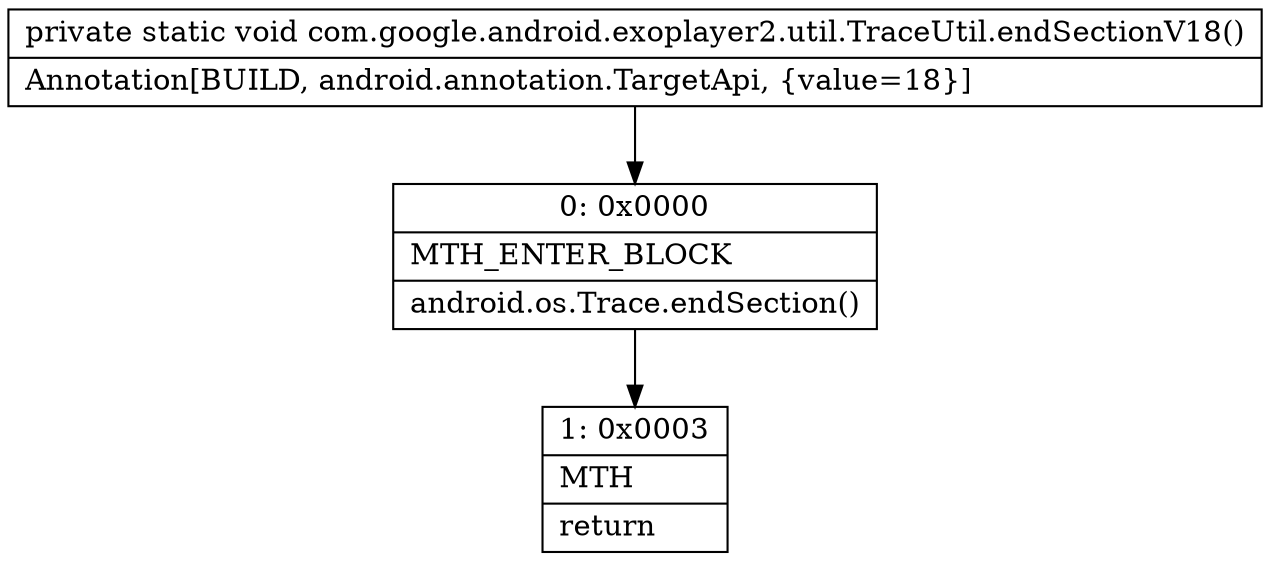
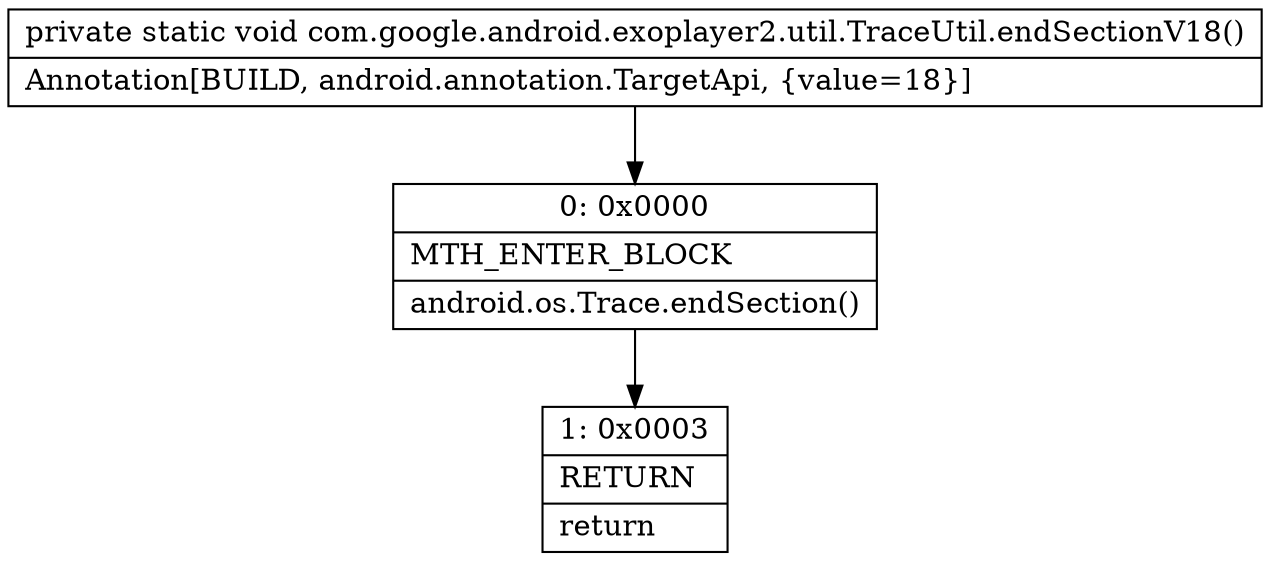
(597, 478) -> (628, 478)
